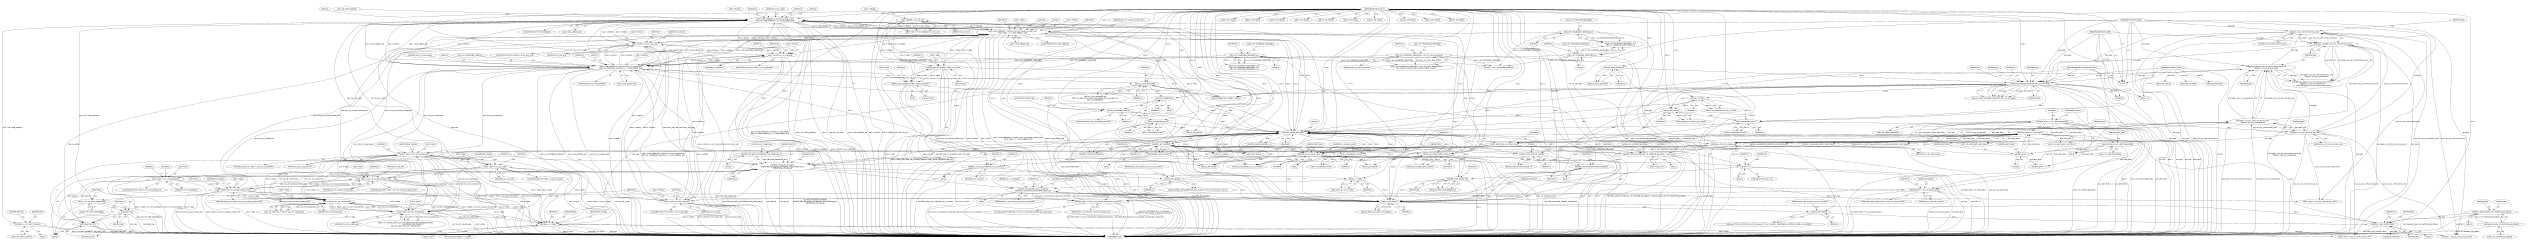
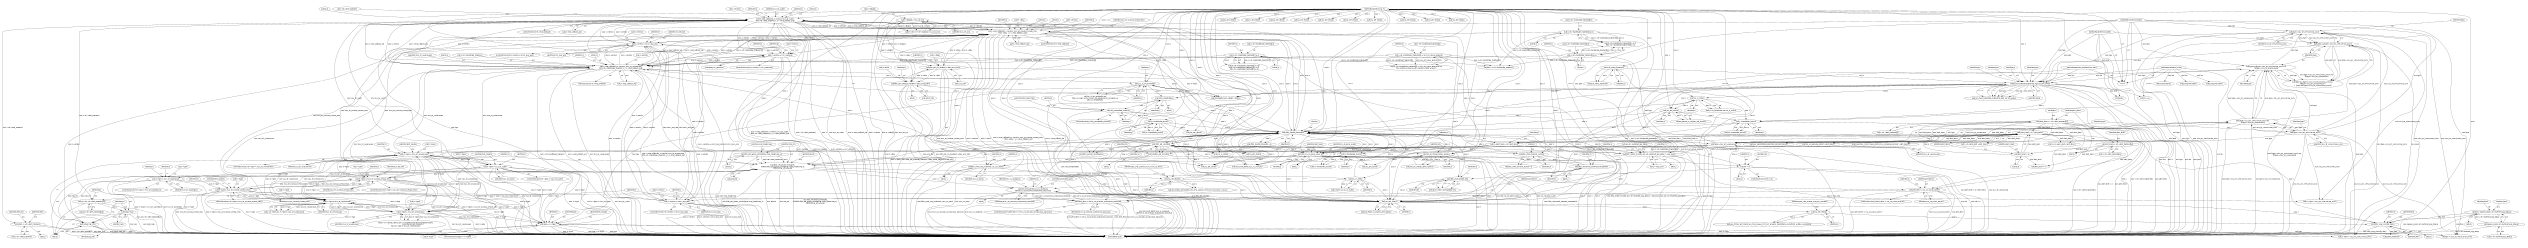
(1358, 68) -> none
(1863, 186) -> none
